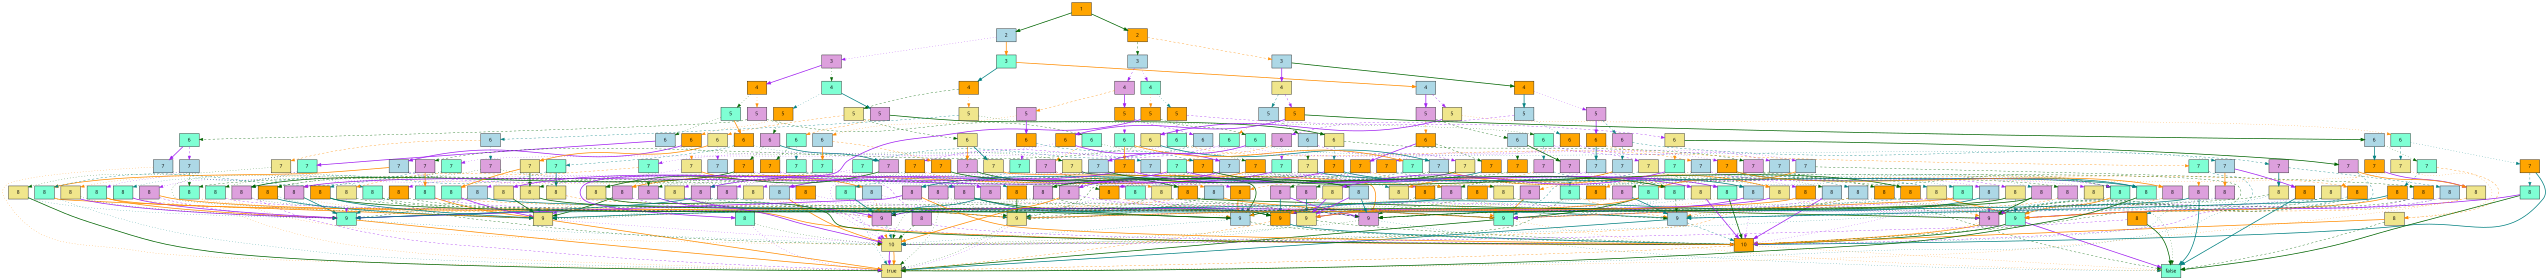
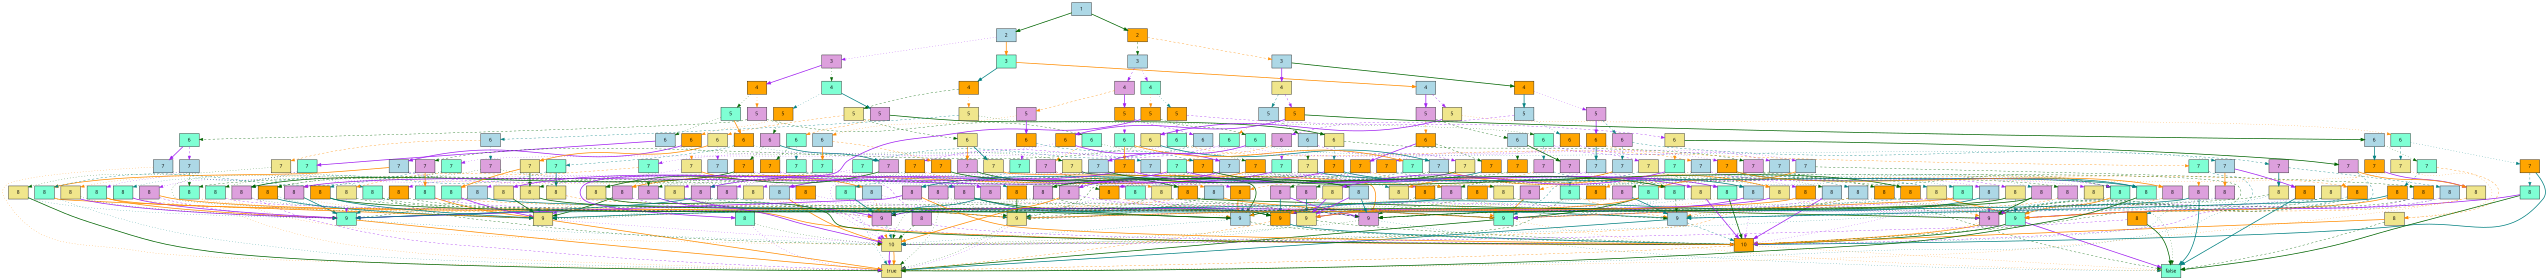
(1082, 9) -> (1082, 9)
